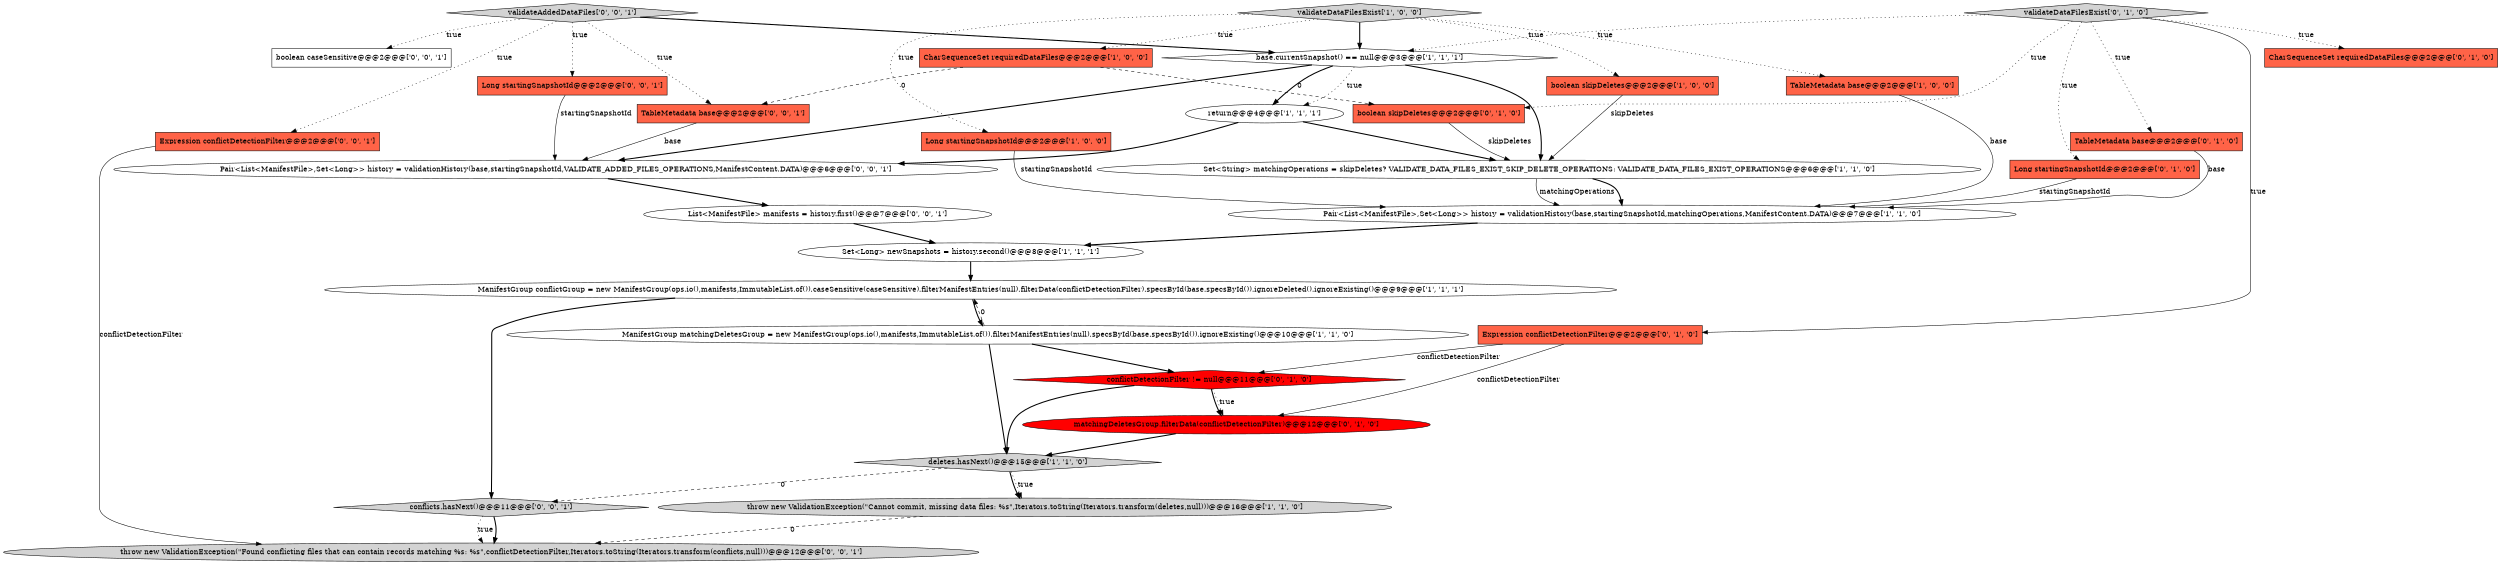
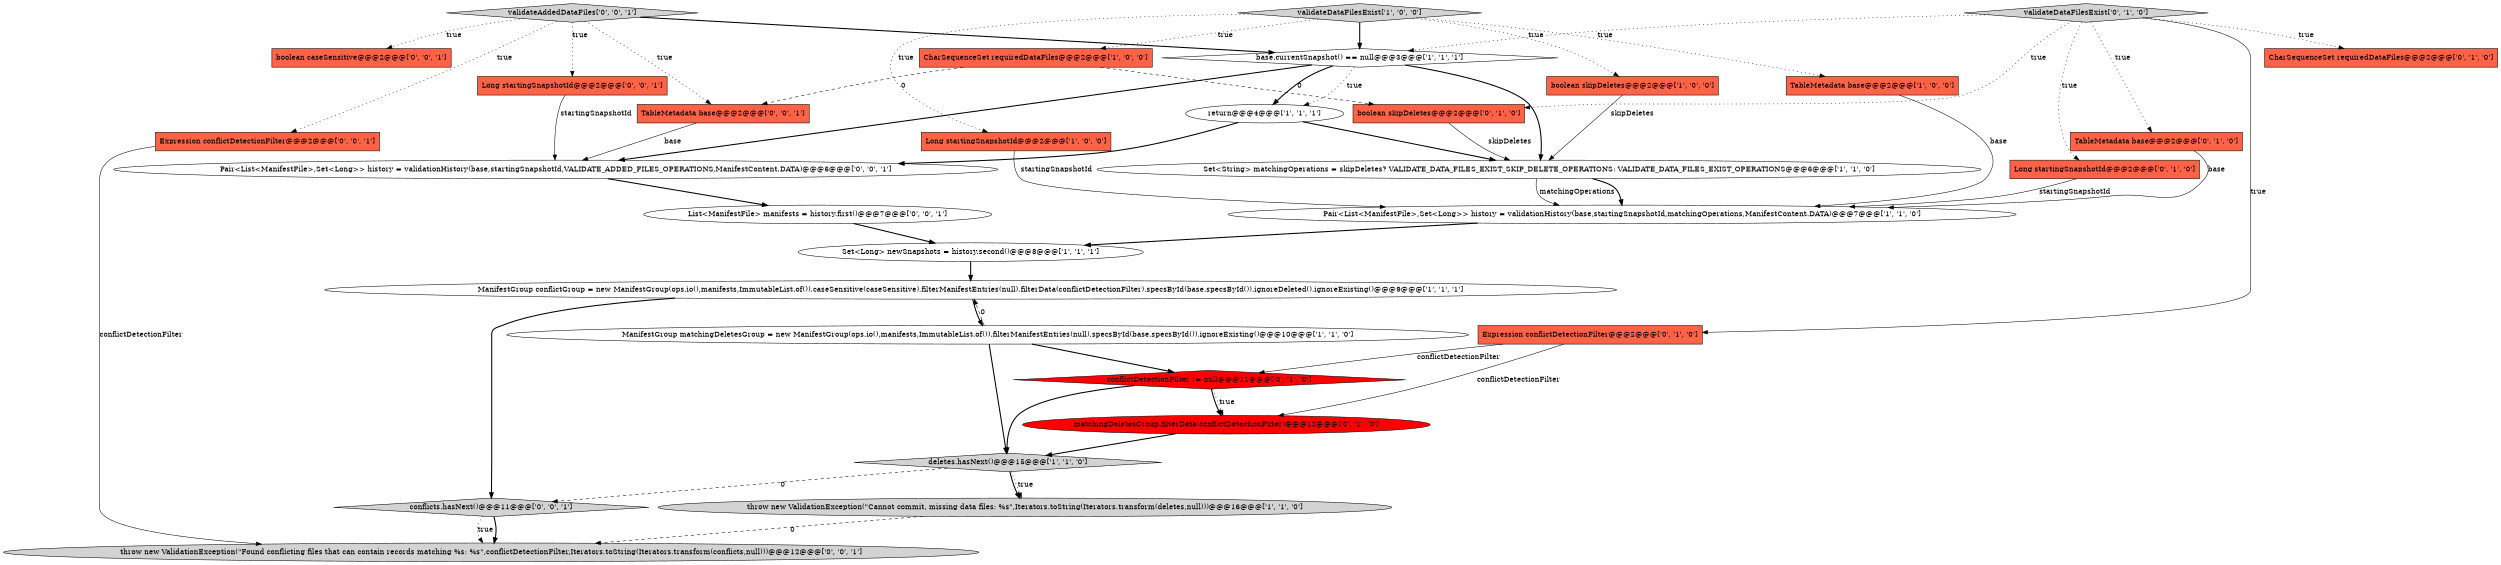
(362, 58) -> (362, 58)
